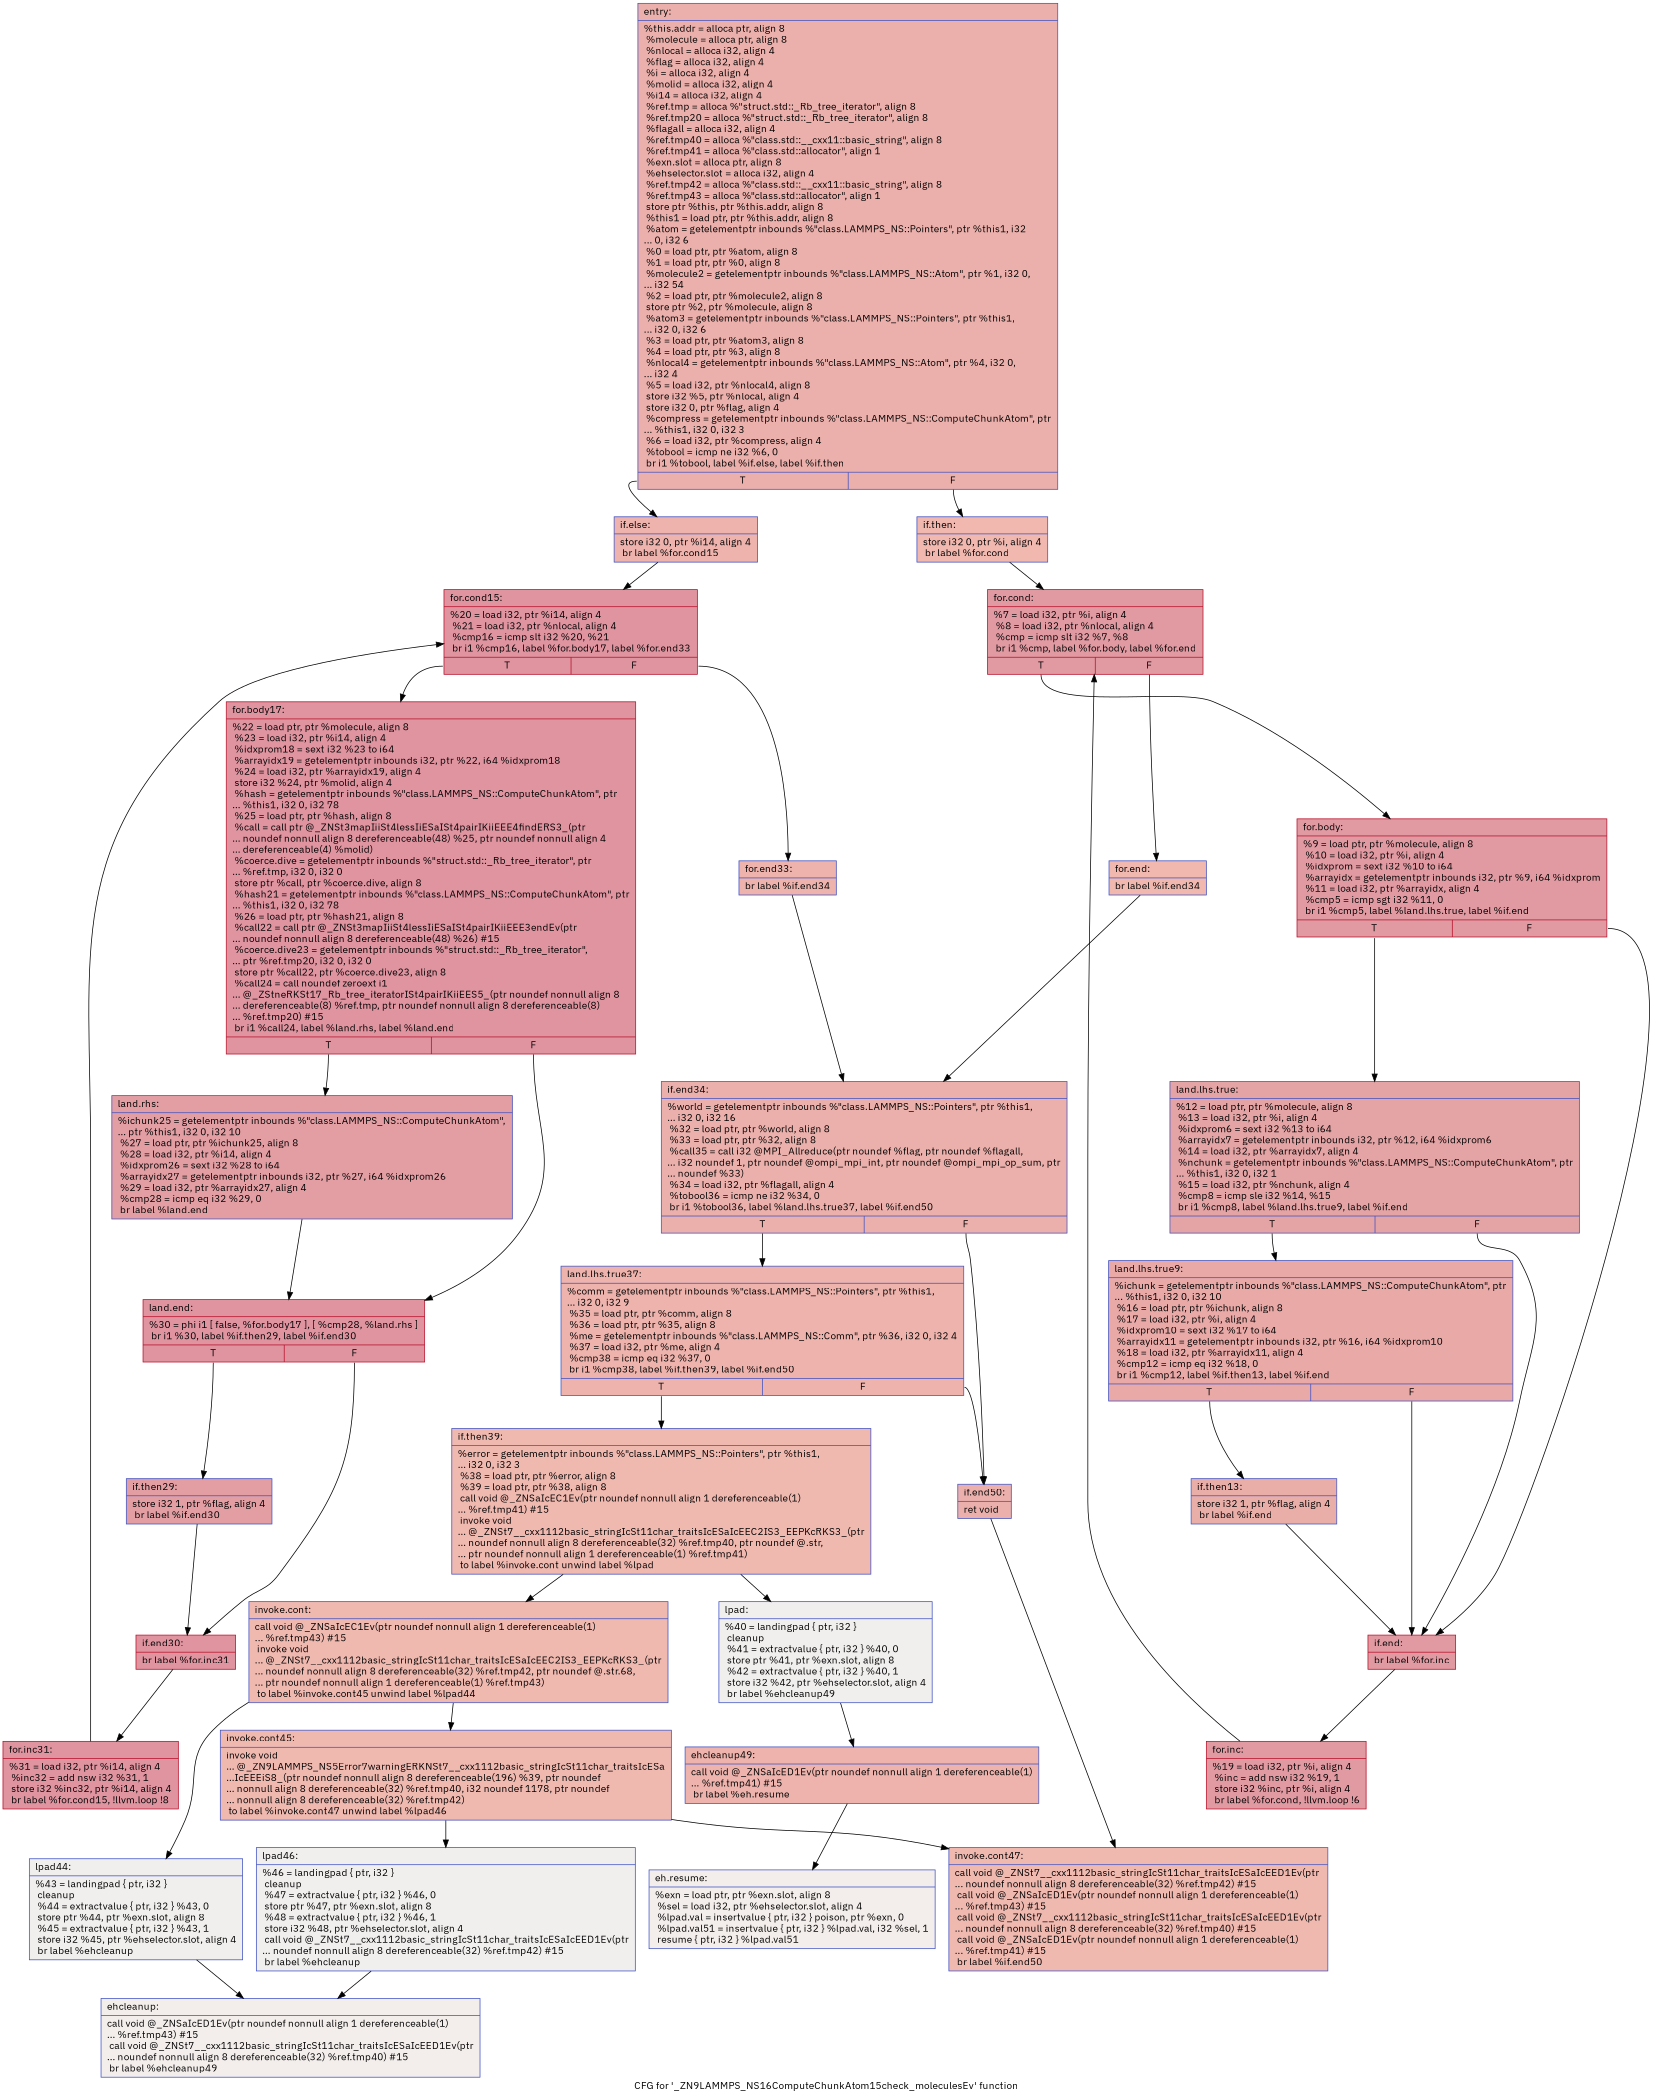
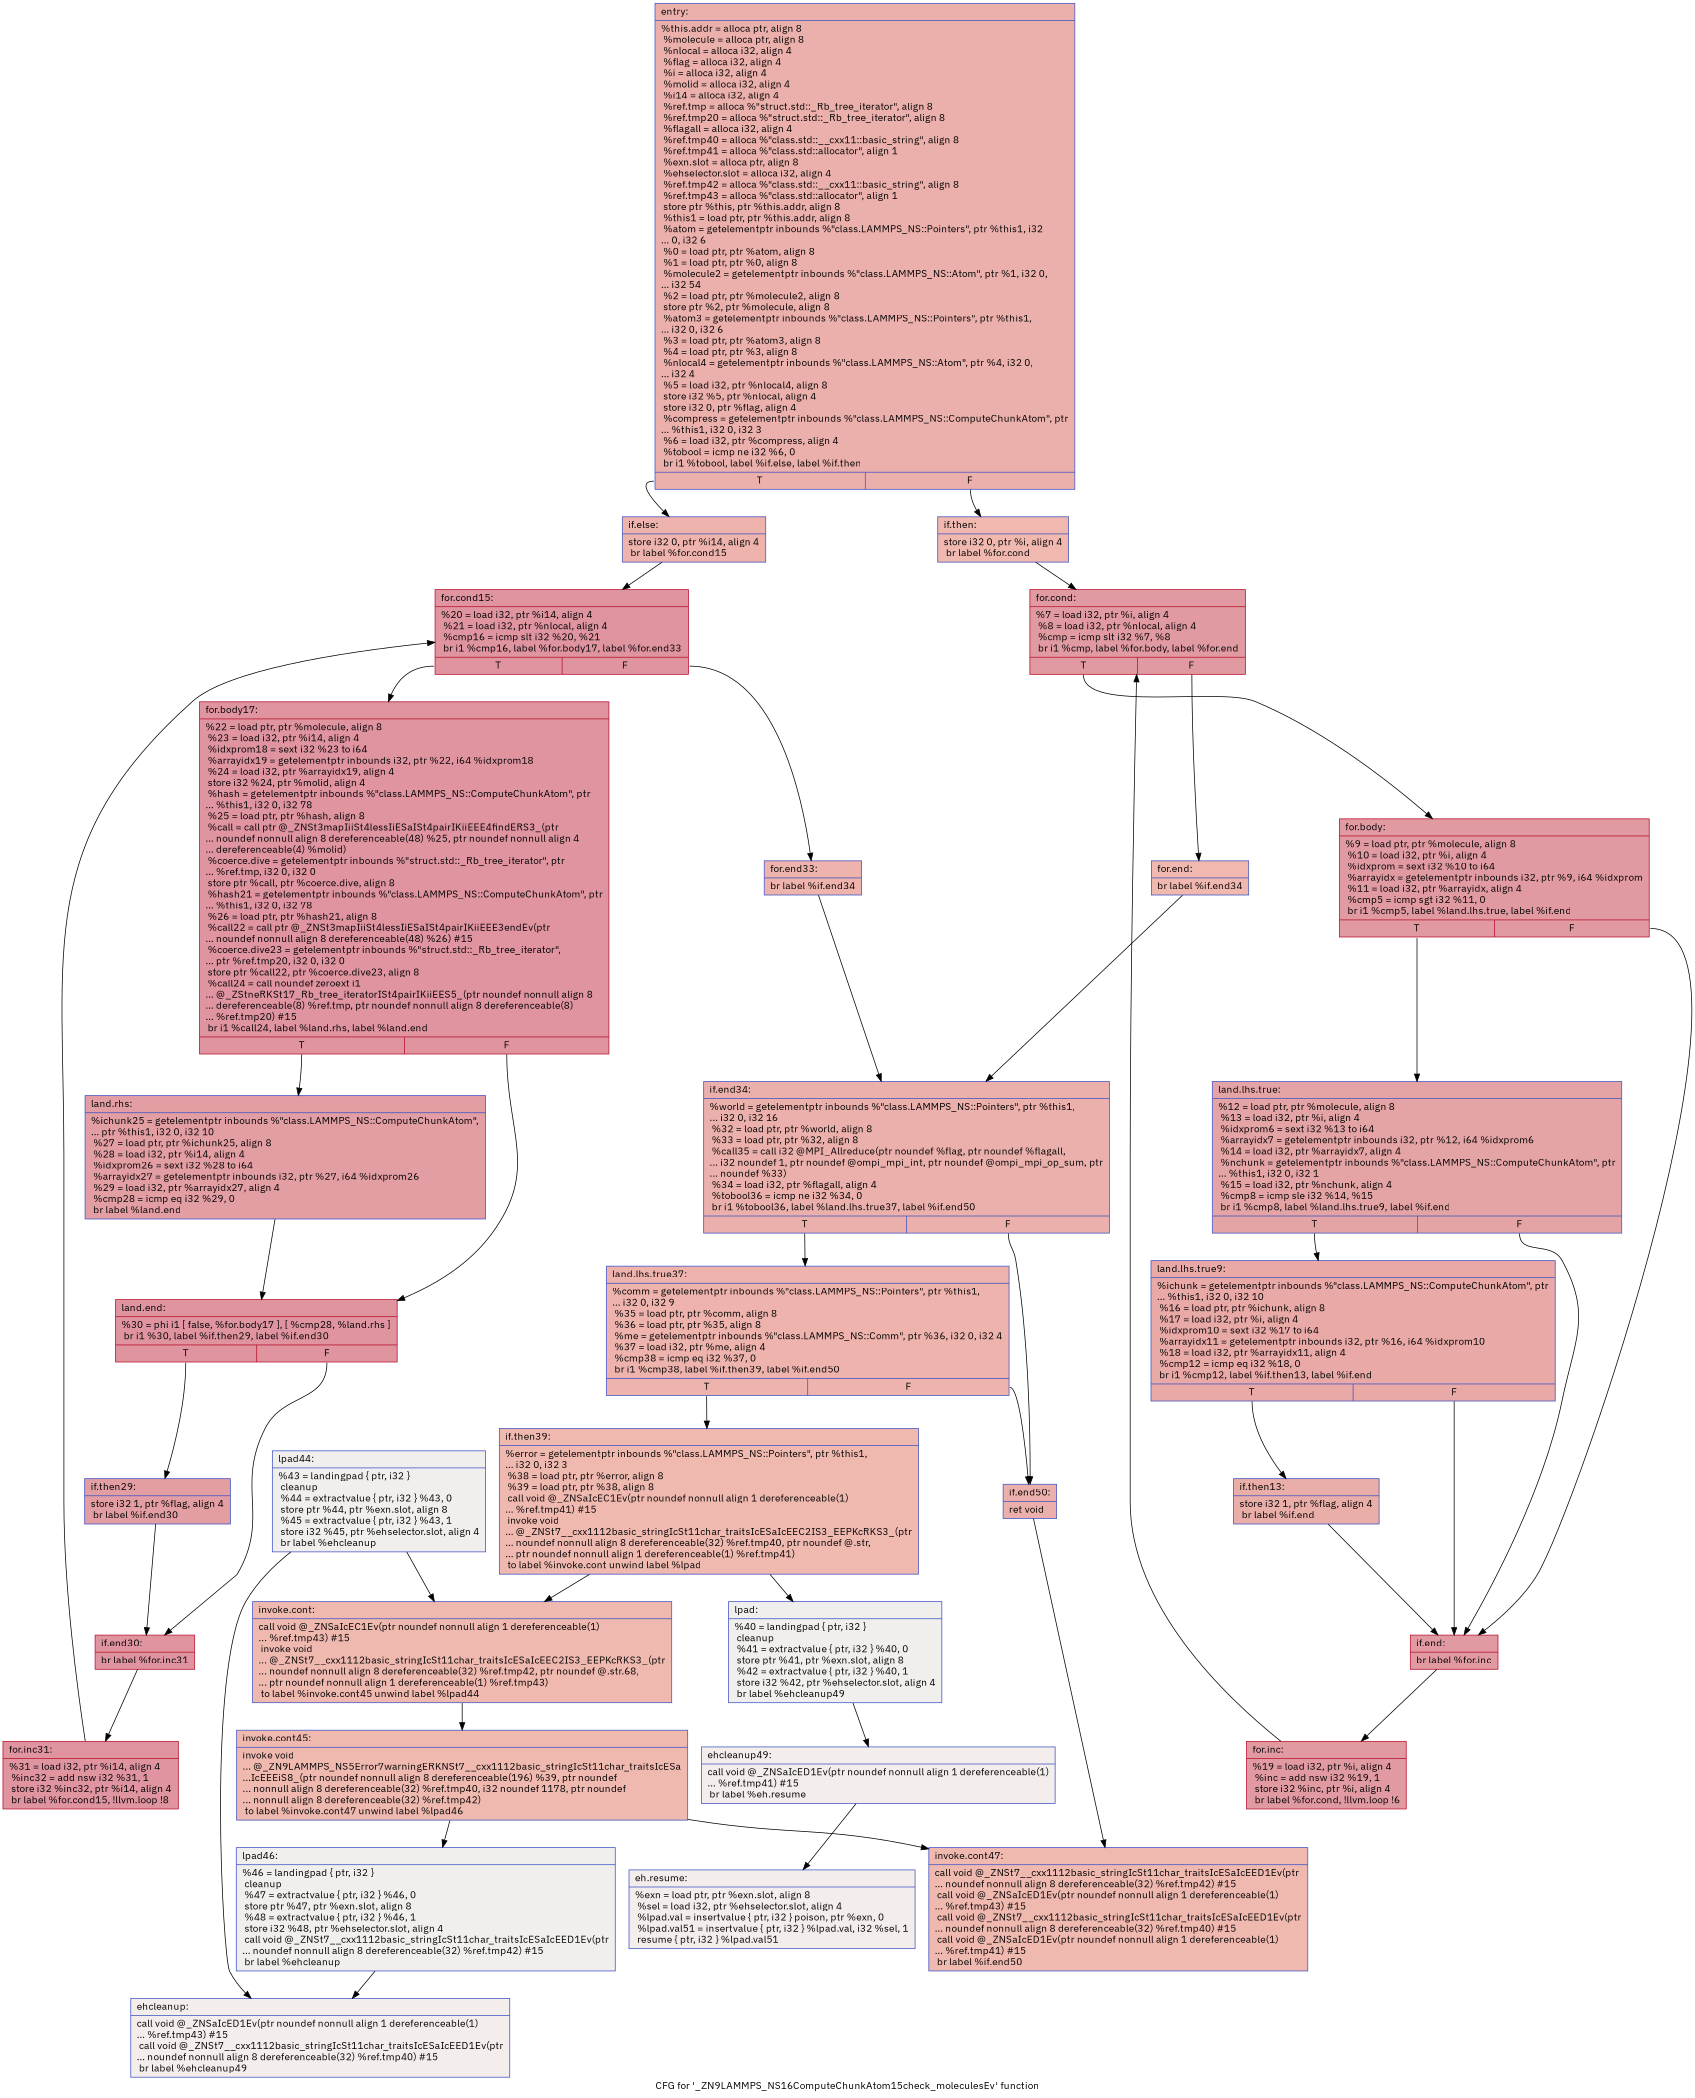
(195, 1768) -> (419, 1573)
(862, 1775) -> (878, 1775)
